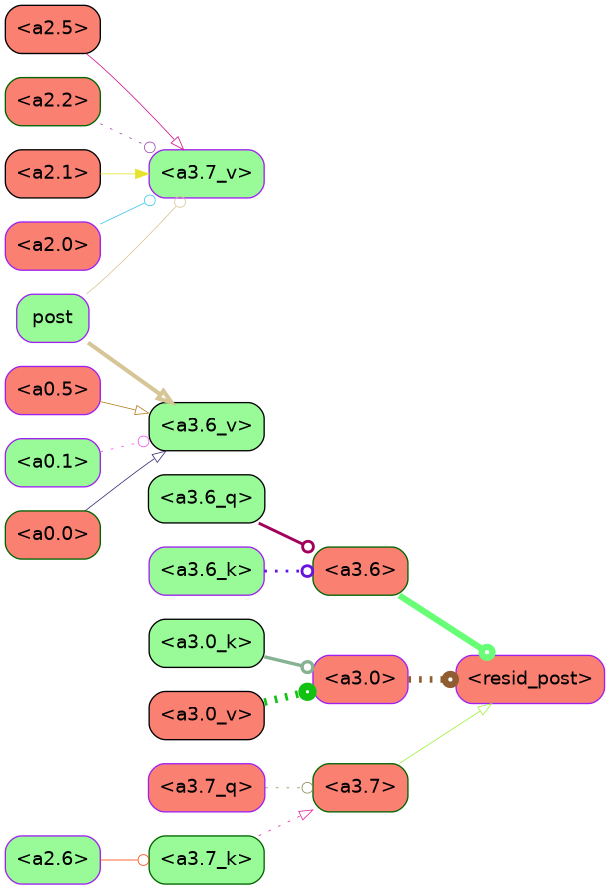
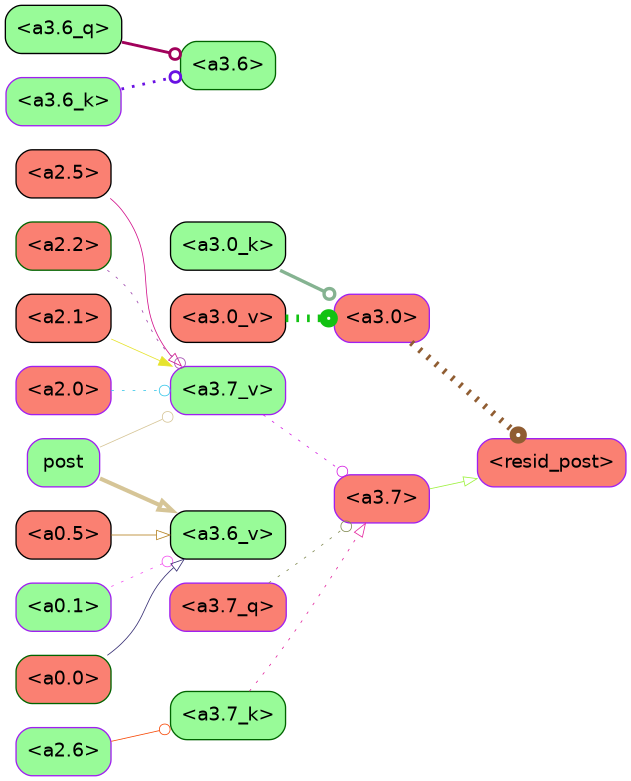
(122, 213) -> (135, 391)
(53, 391) -> (64, 535)
none -> (300, 442)
(360, 571) -> (228, 66)
(441, 622) -> none
(360, 788) -> (382, 499)
